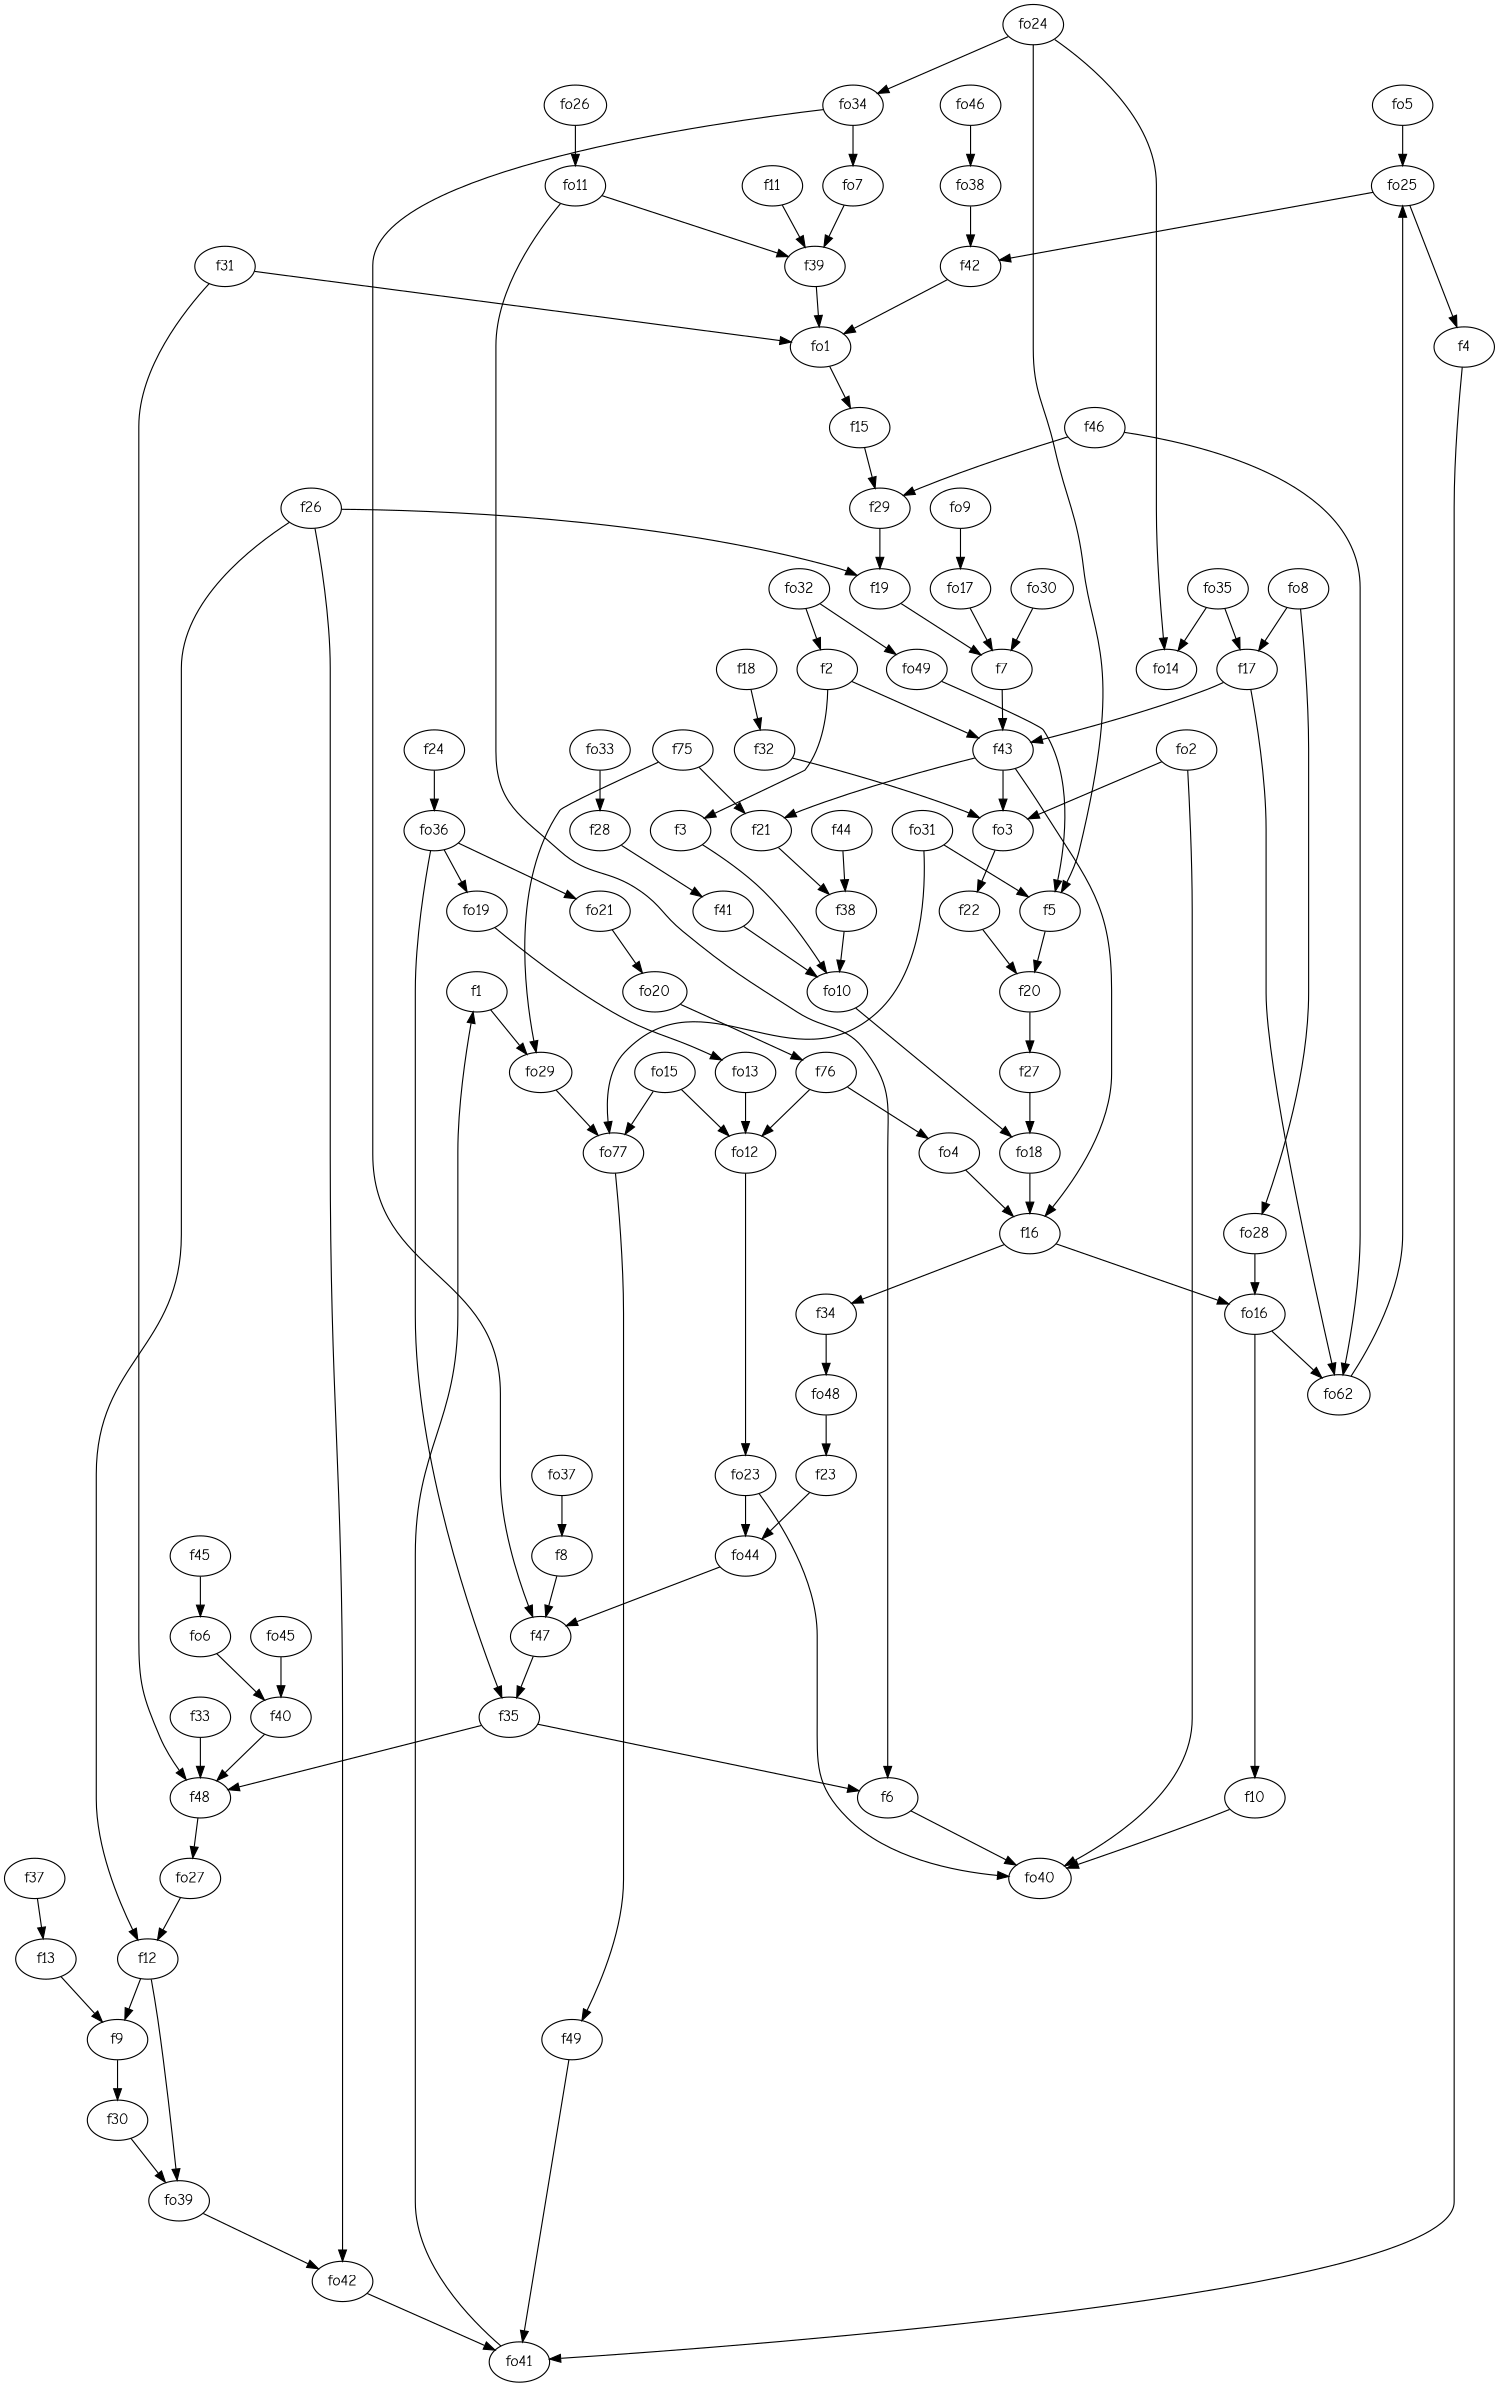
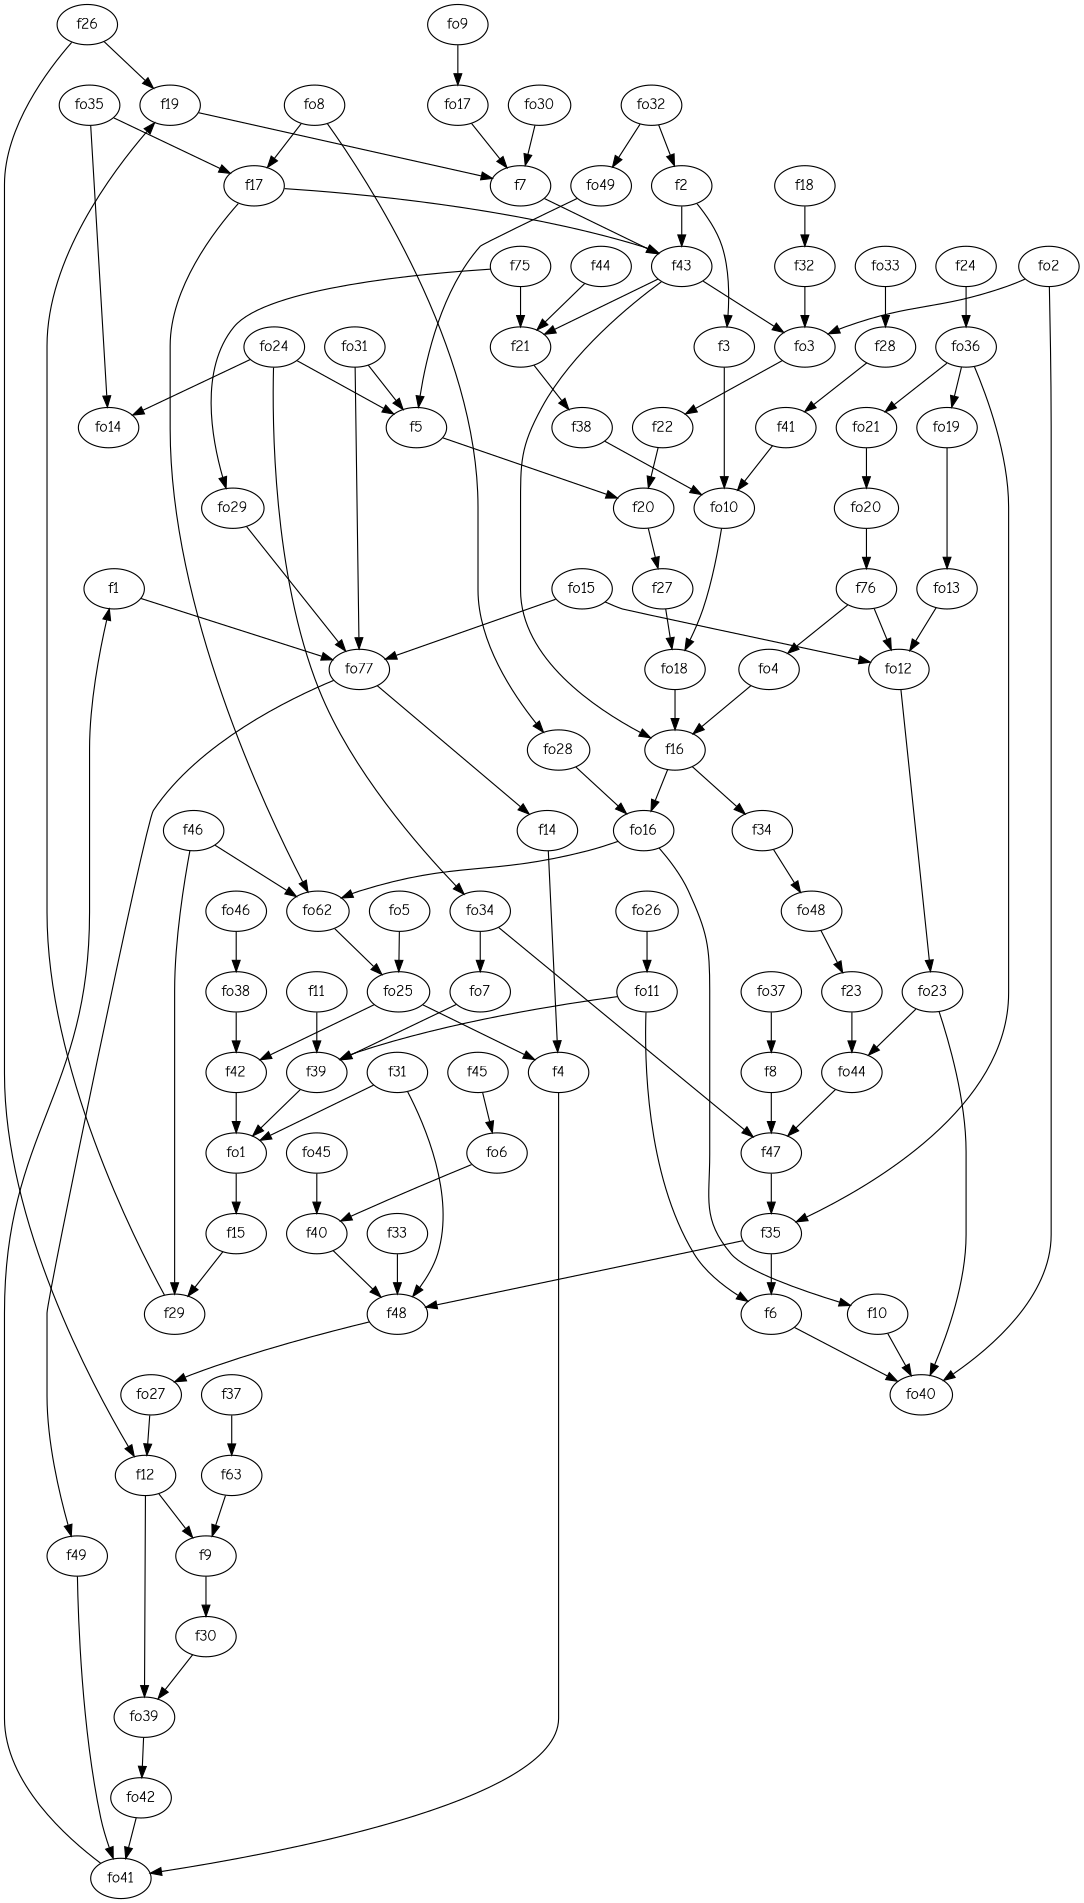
none -> (547, 831)
(844, 865) -> (565, 303)
(505, 1028) -> (231, 627)
(335, 1389) -> none
(46, 1959) -> (232, 1475)
